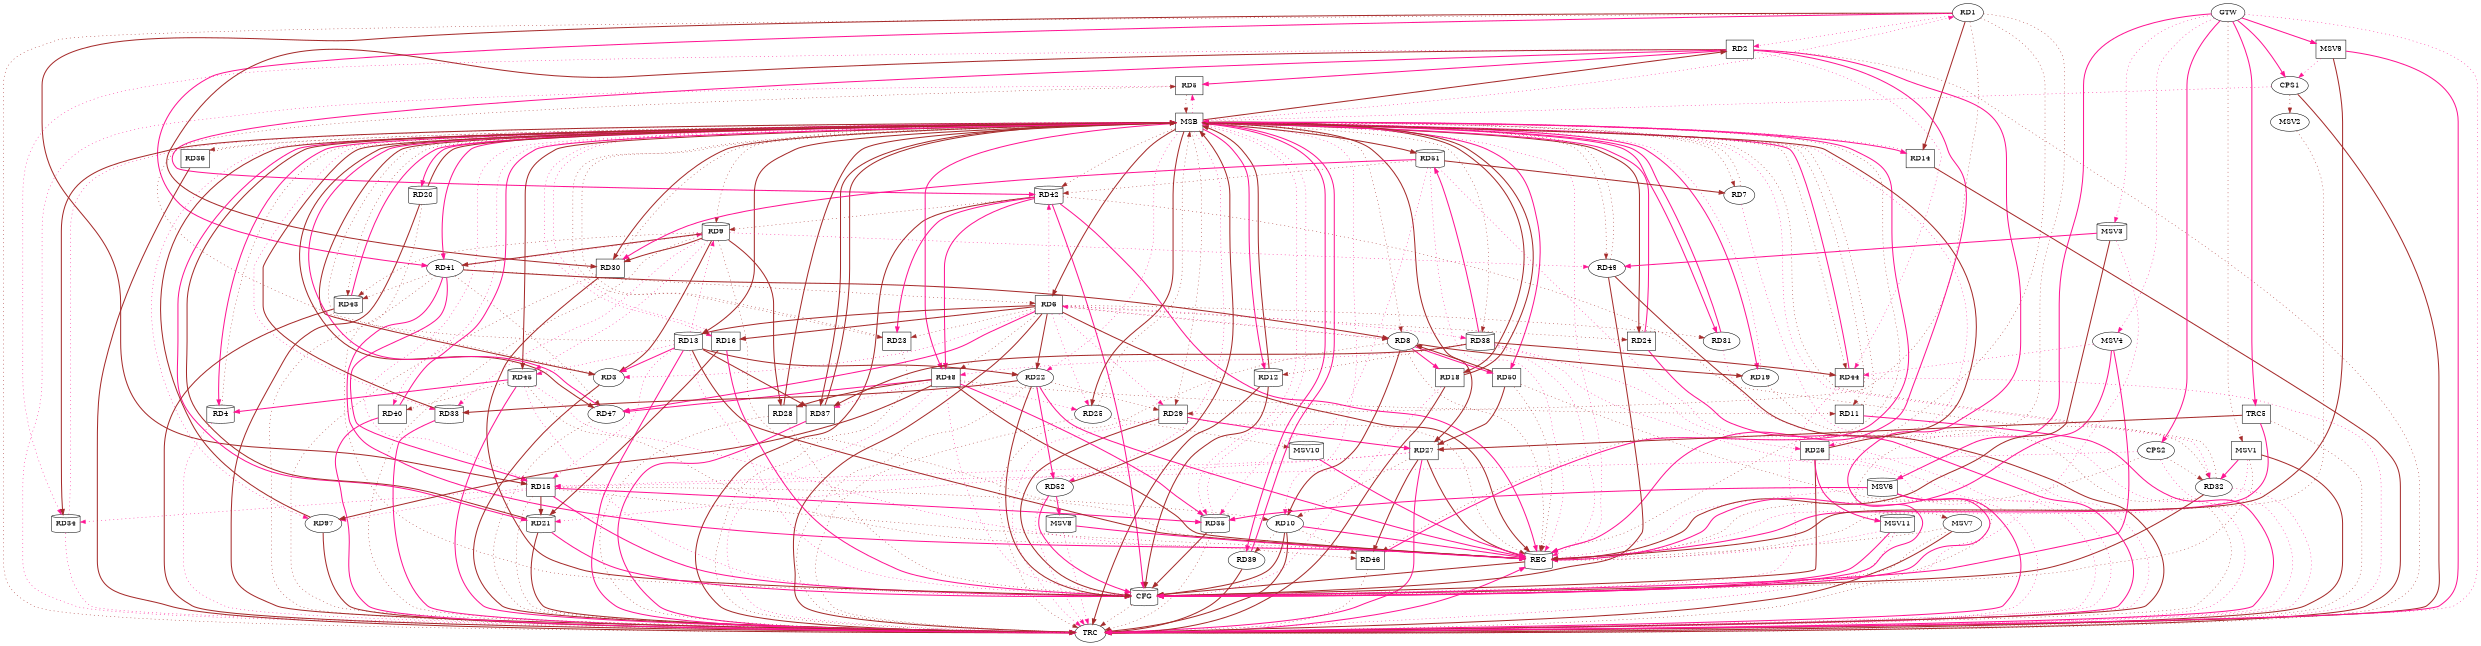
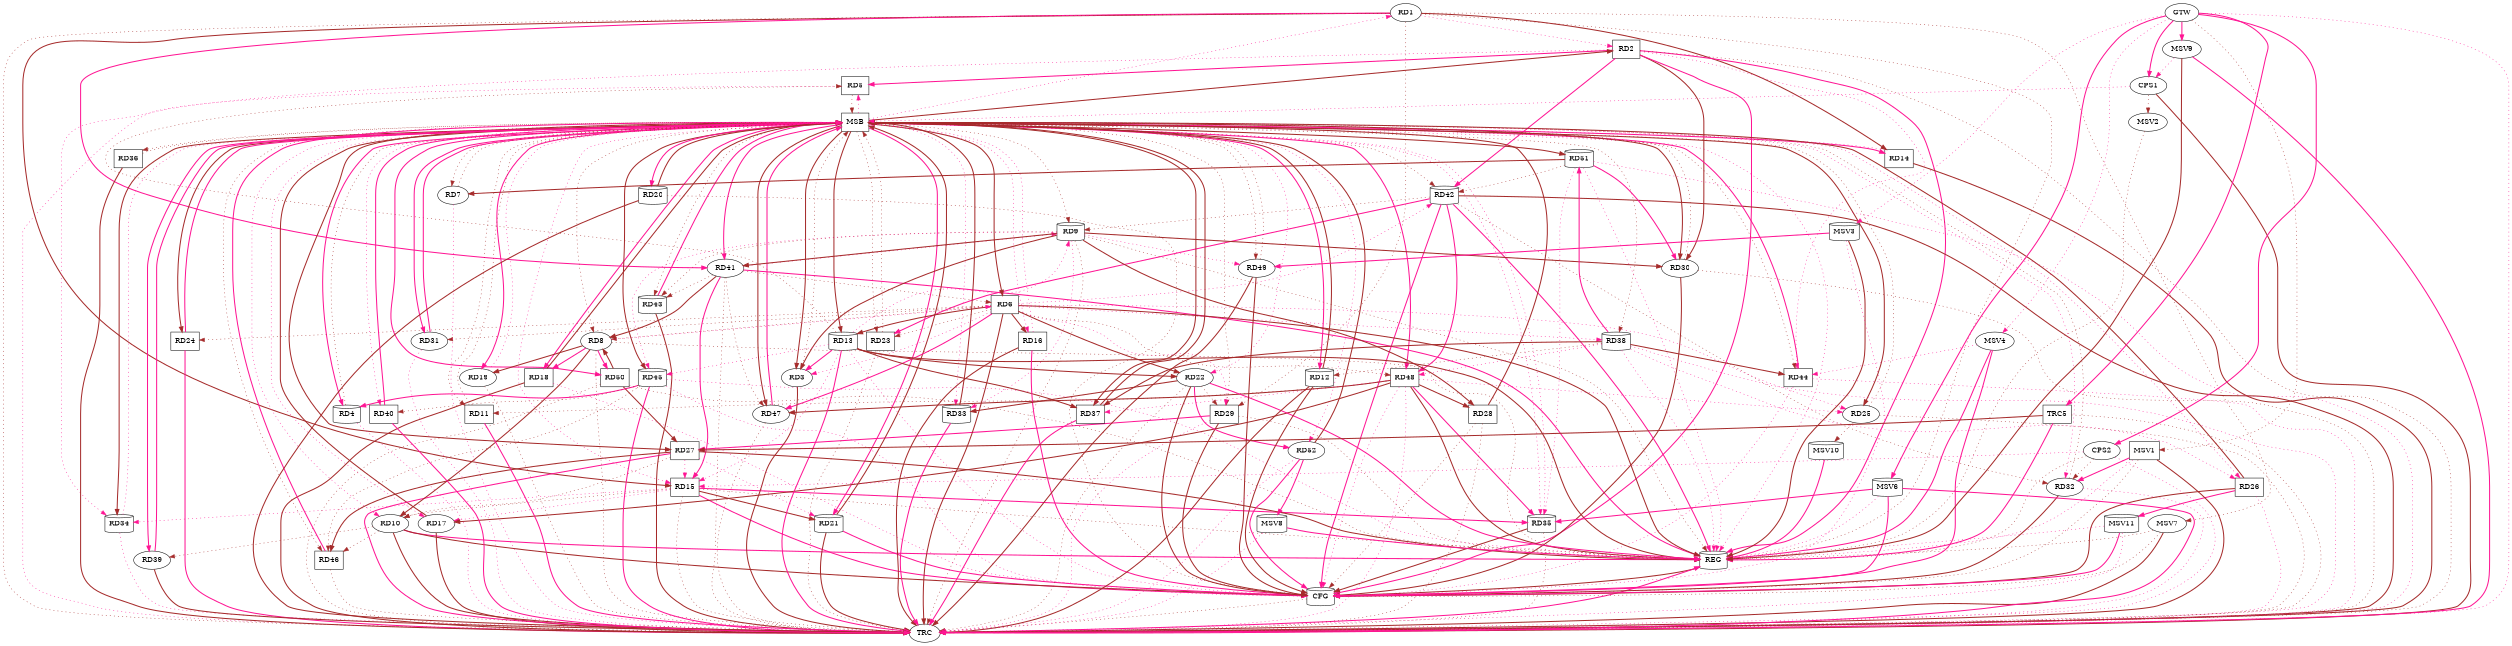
(2331, 49) -> (2182, 49)
(1461, 151) -> (669, 203)
(610, 268) -> (1680, 268)
(796, 394) -> (944, 405)
(642, 429) -> (908, 454)
(323, 524) -> (436, 524)
